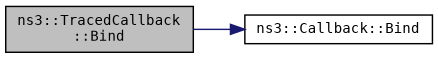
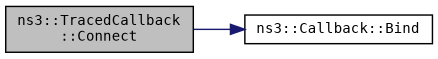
(100, 29) -> (100, 29)
